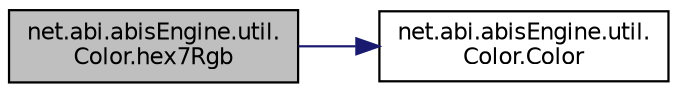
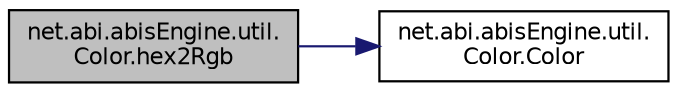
(154, 46) -> (154, 46)
